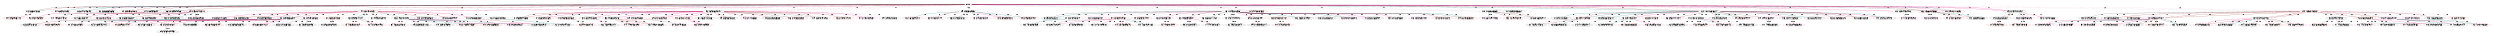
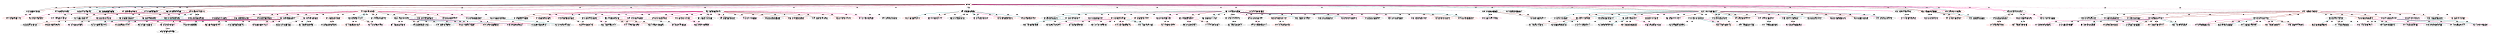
(1514, 18) -> none
(1700, 25) -> none
